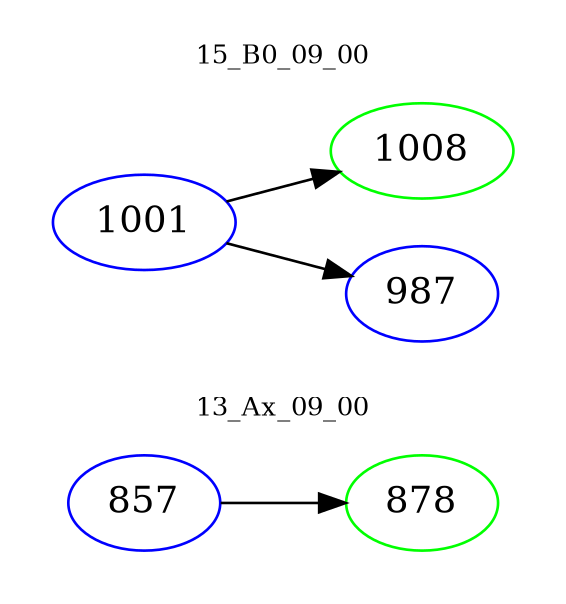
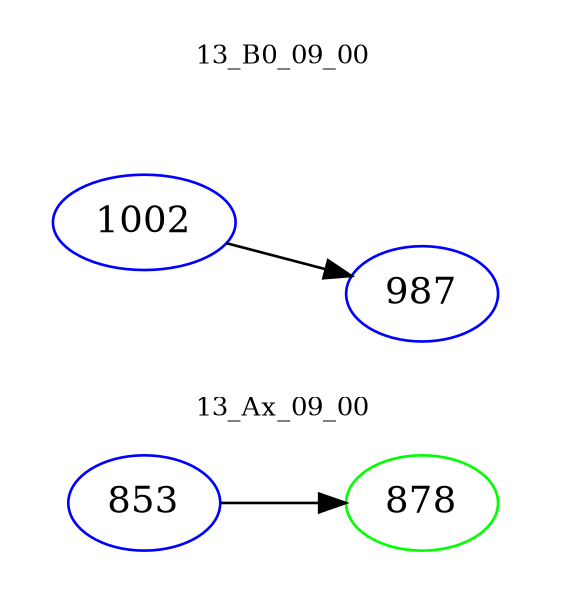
(283, 57) -> (283, 57)
(422, 151) -> none
(144, 222) -> (144, 222)
(144, 503) -> (144, 503)
